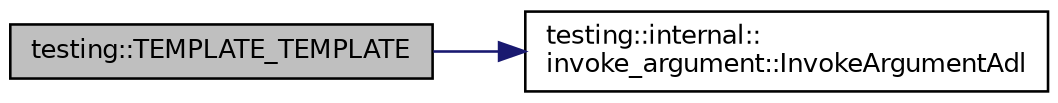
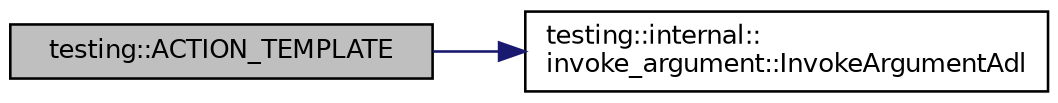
(221, 52) -> (221, 52)
